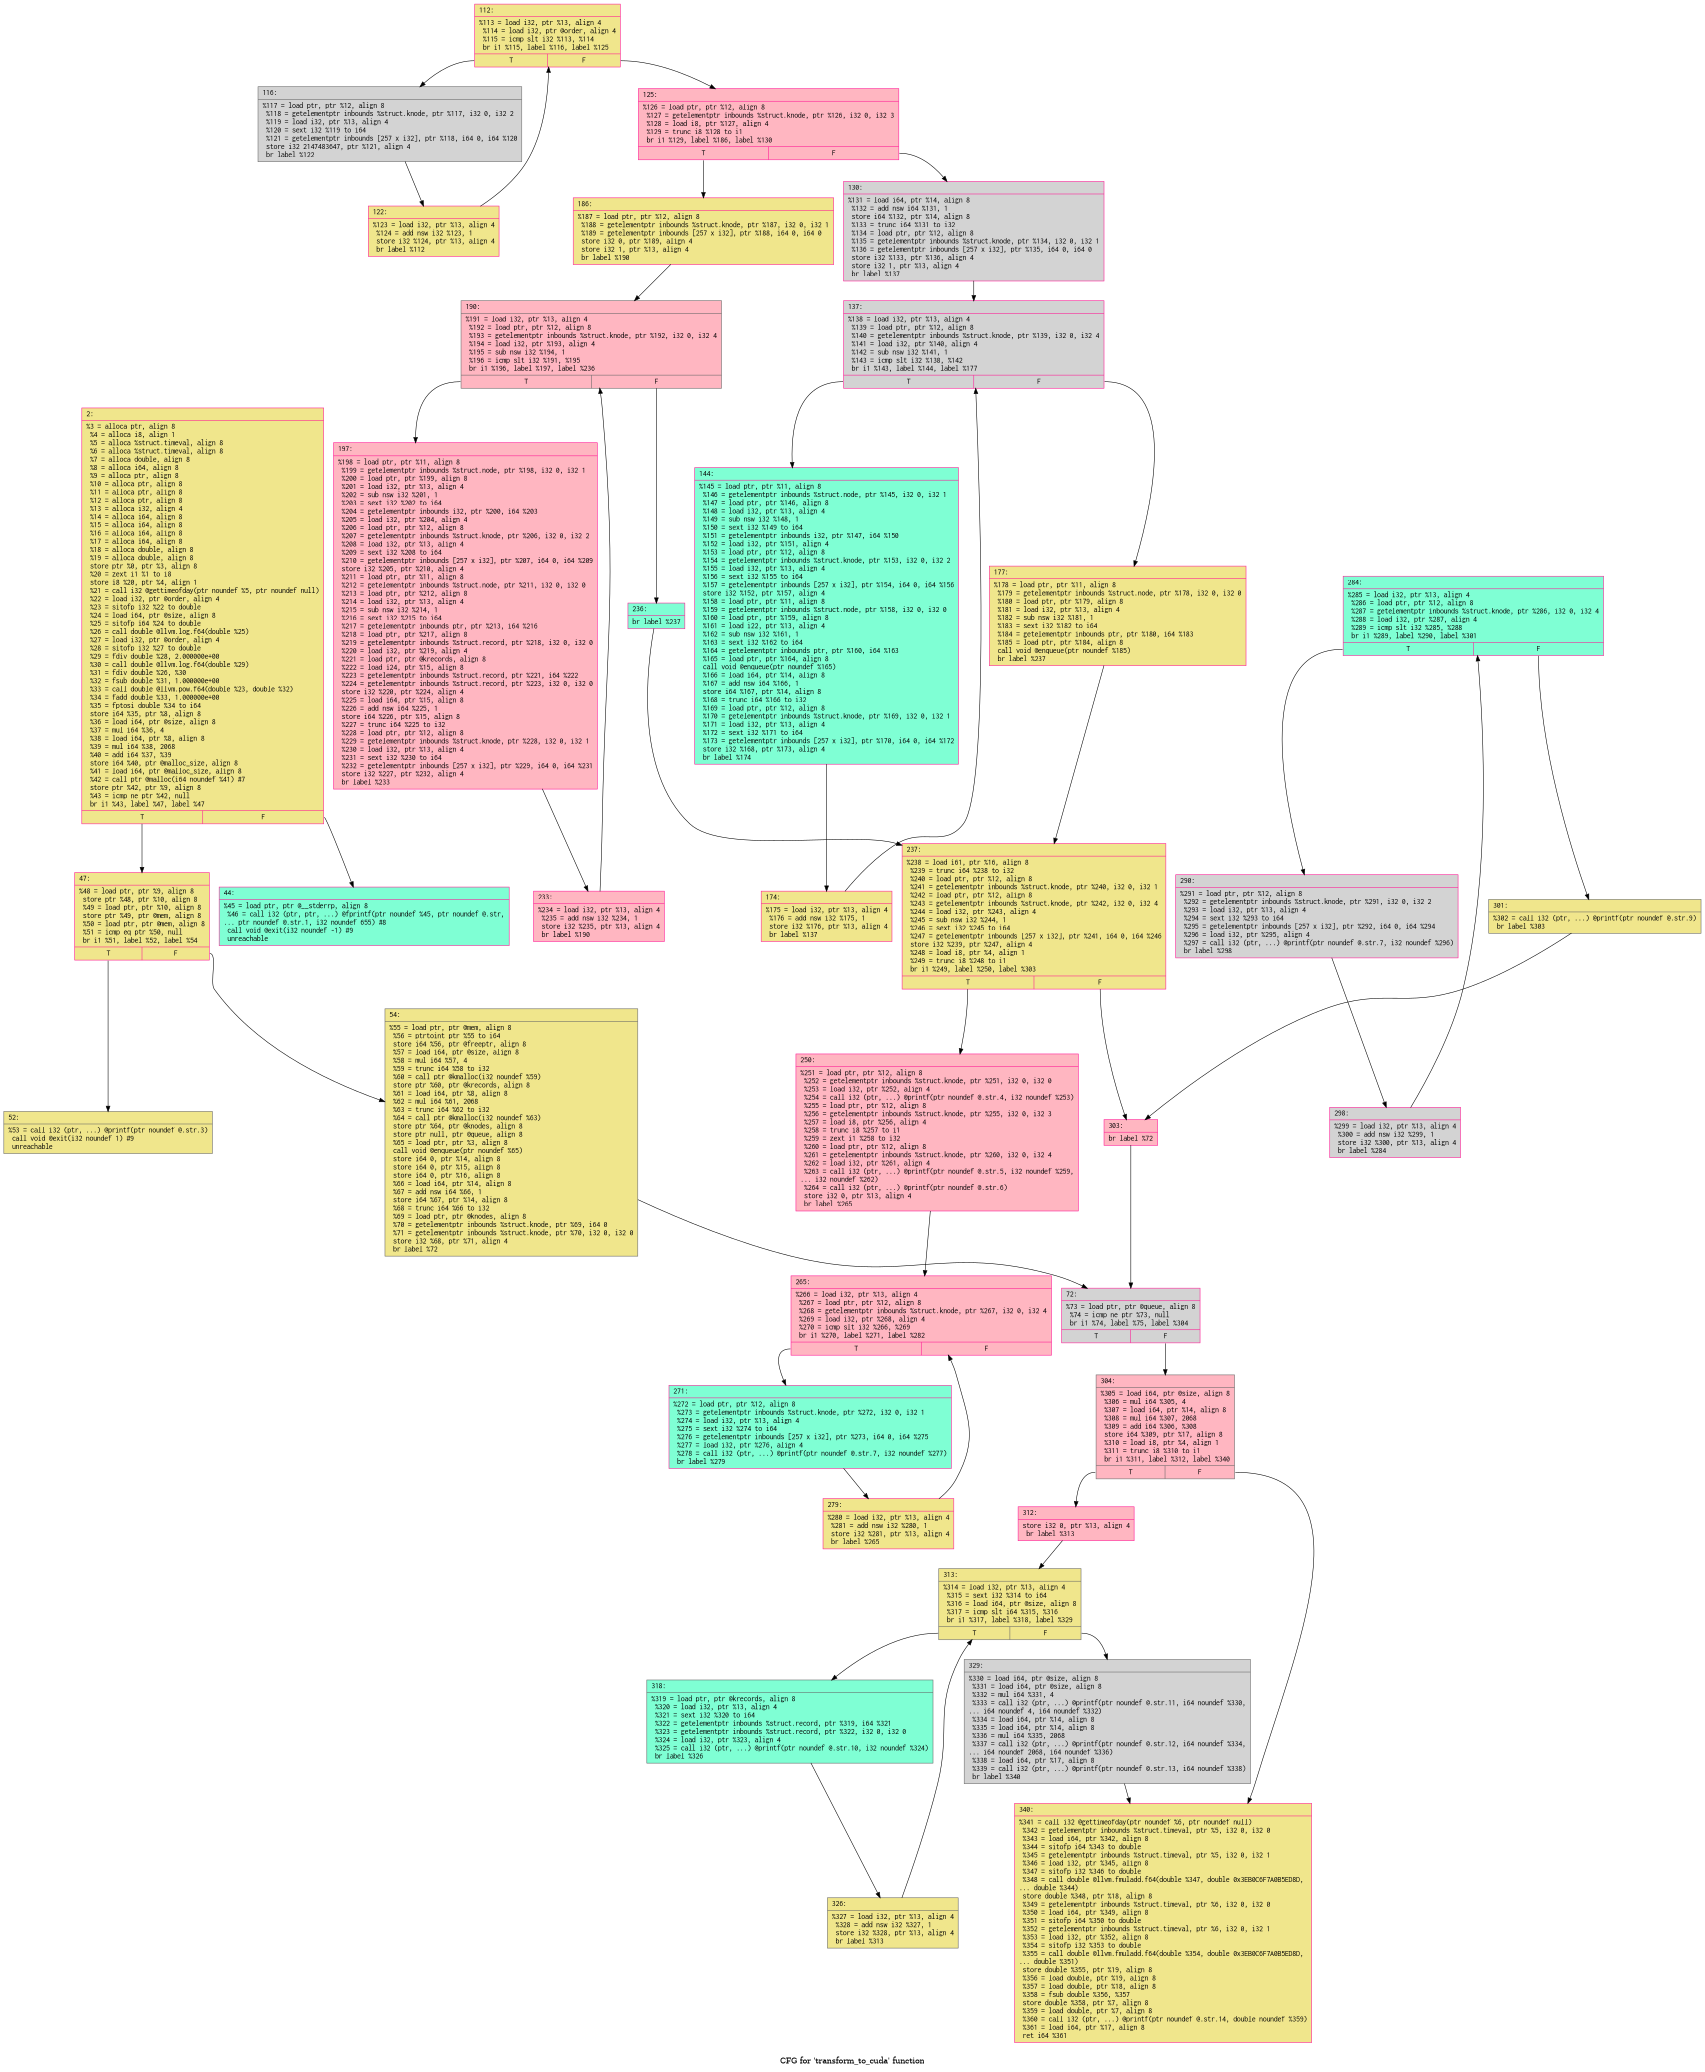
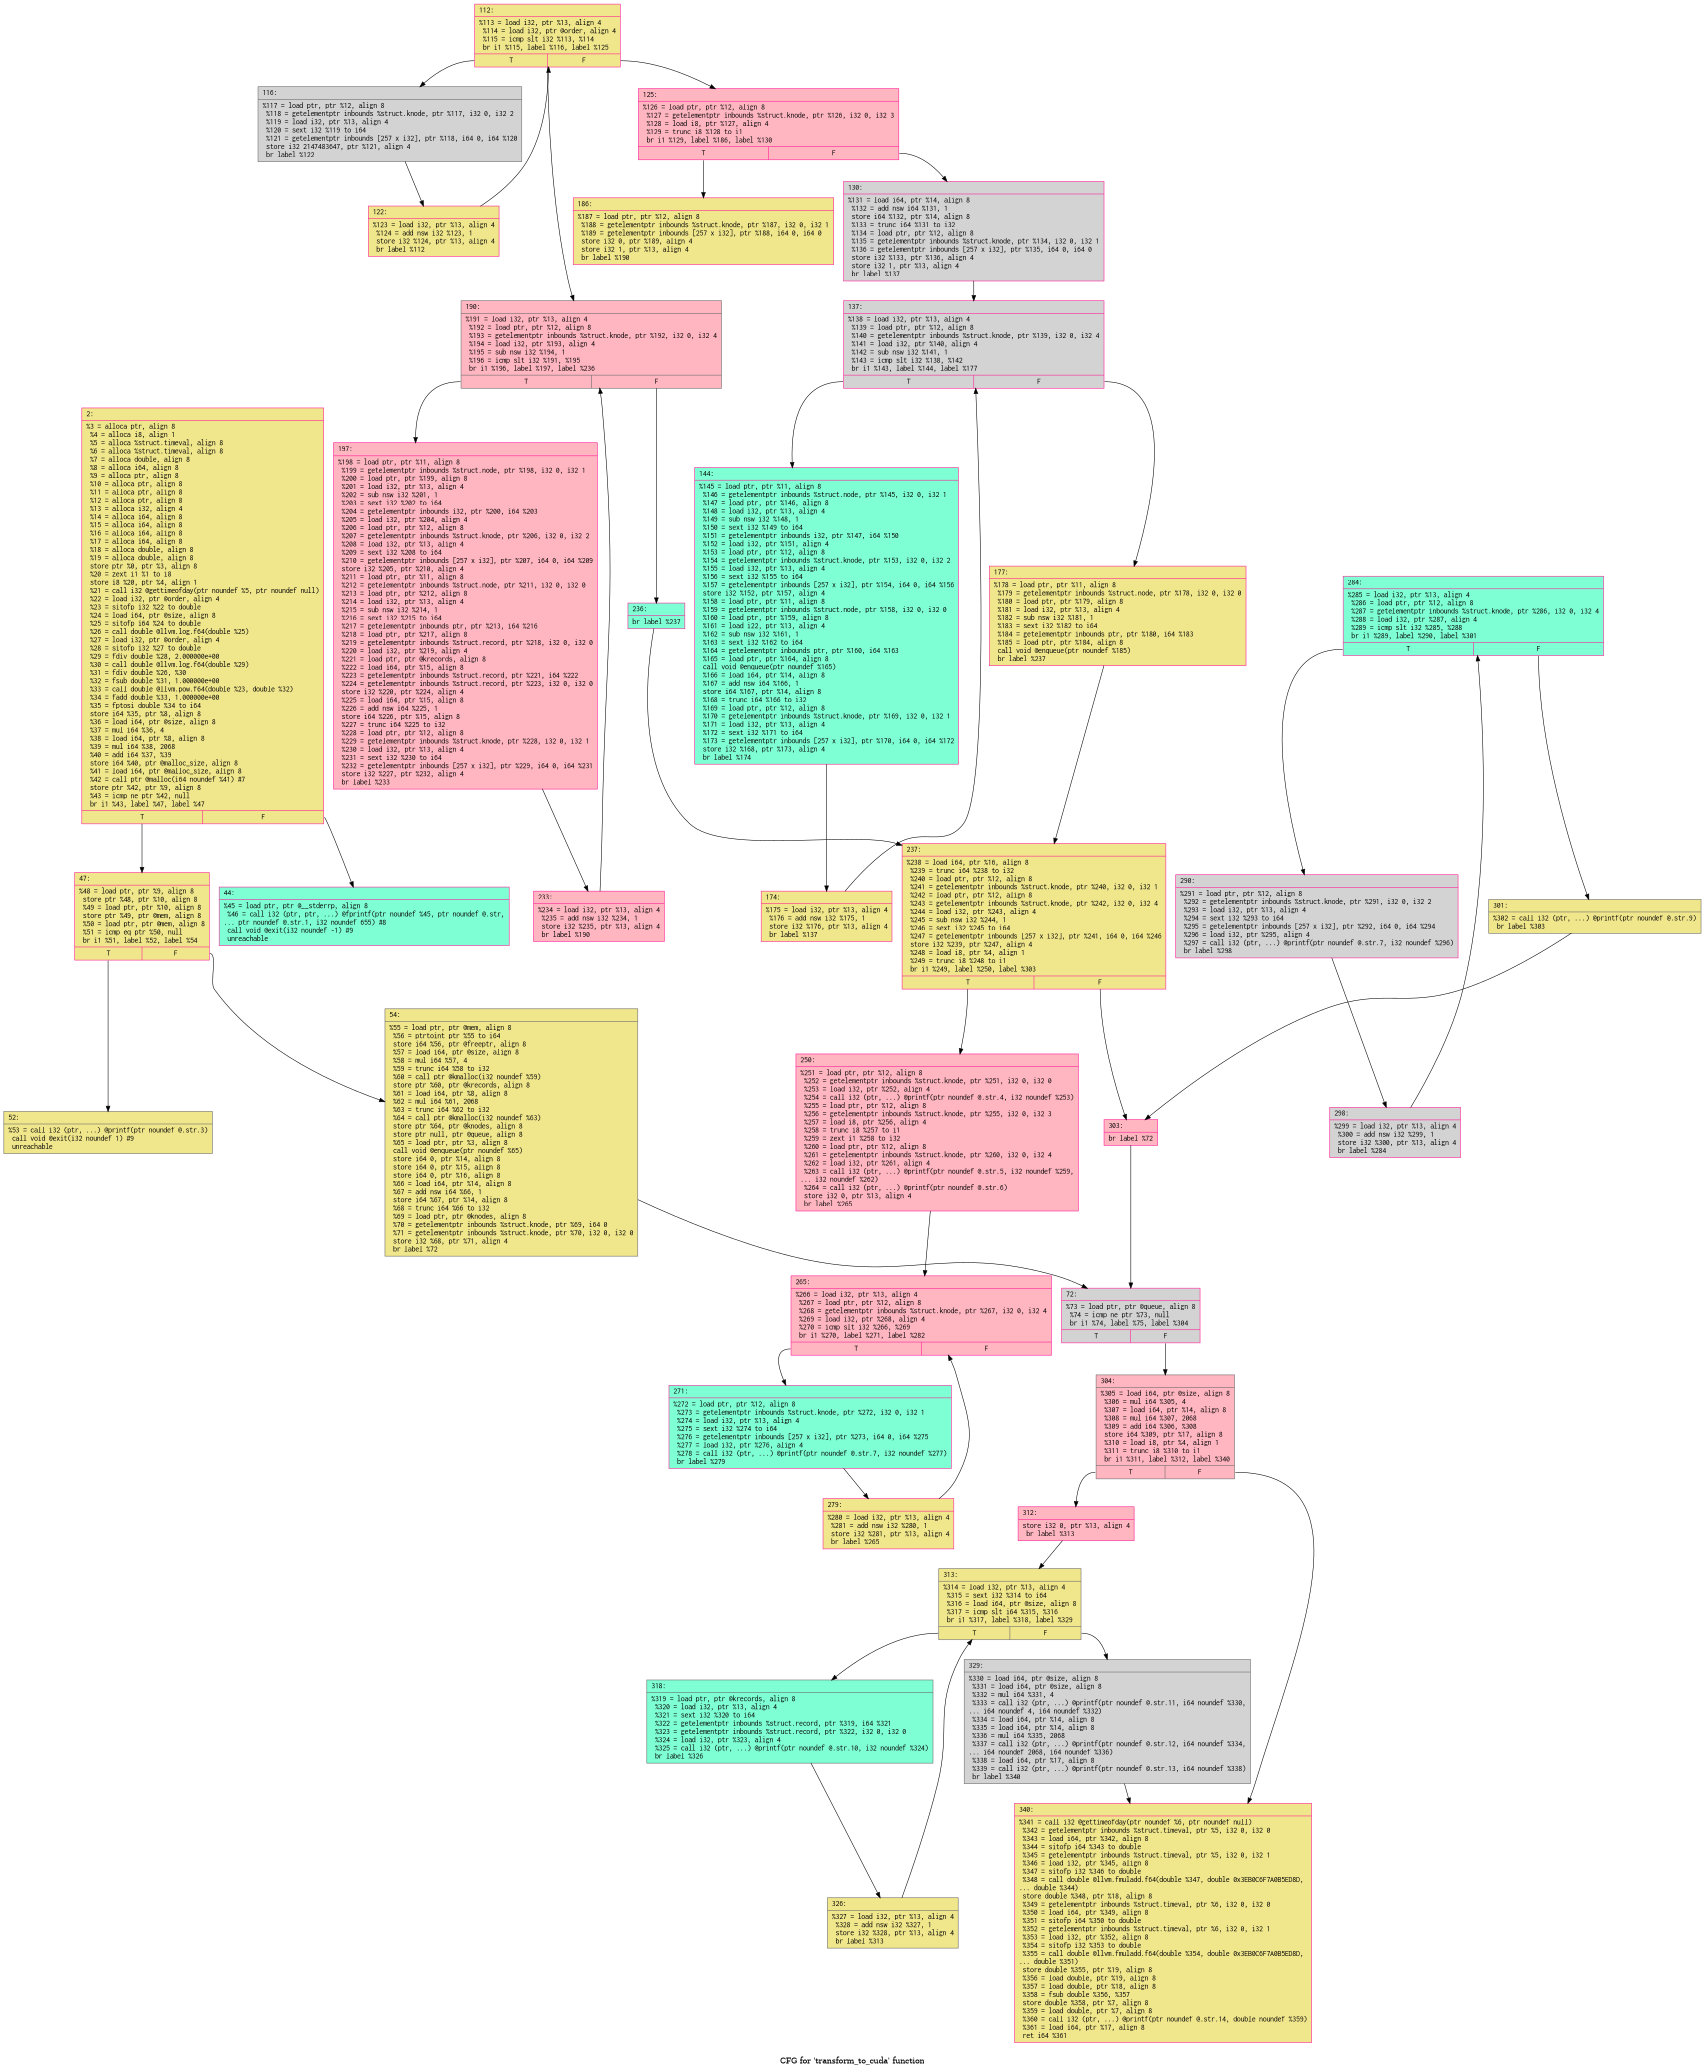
(655, 281) -> (554, 182)
(401, 667) -> (401, 667)
(967, 862) -> (967, 862)
